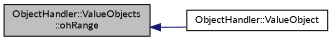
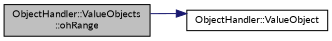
(174, 27) -> (163, 14)
